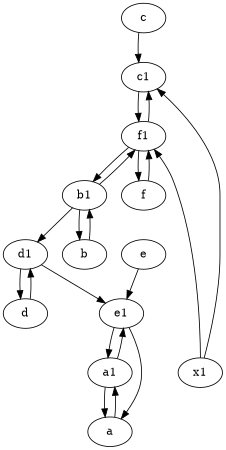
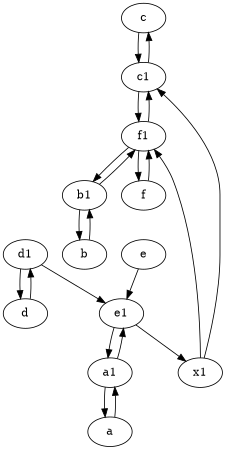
none -> (149, 52)
(58, 222) -> none
(142, 371) -> (158, 341)
